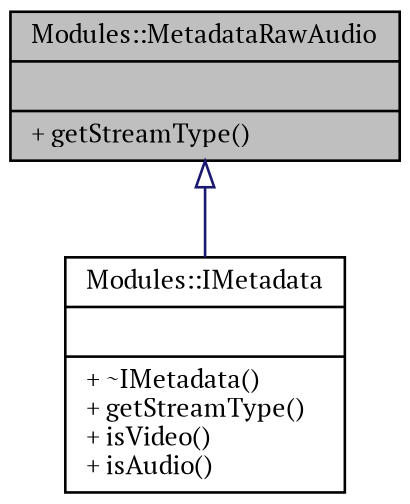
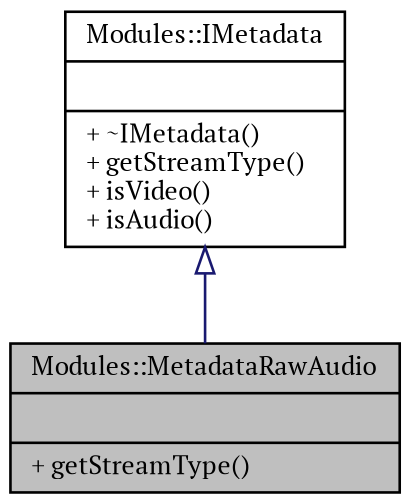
(205, 222) -> (205, 308)
